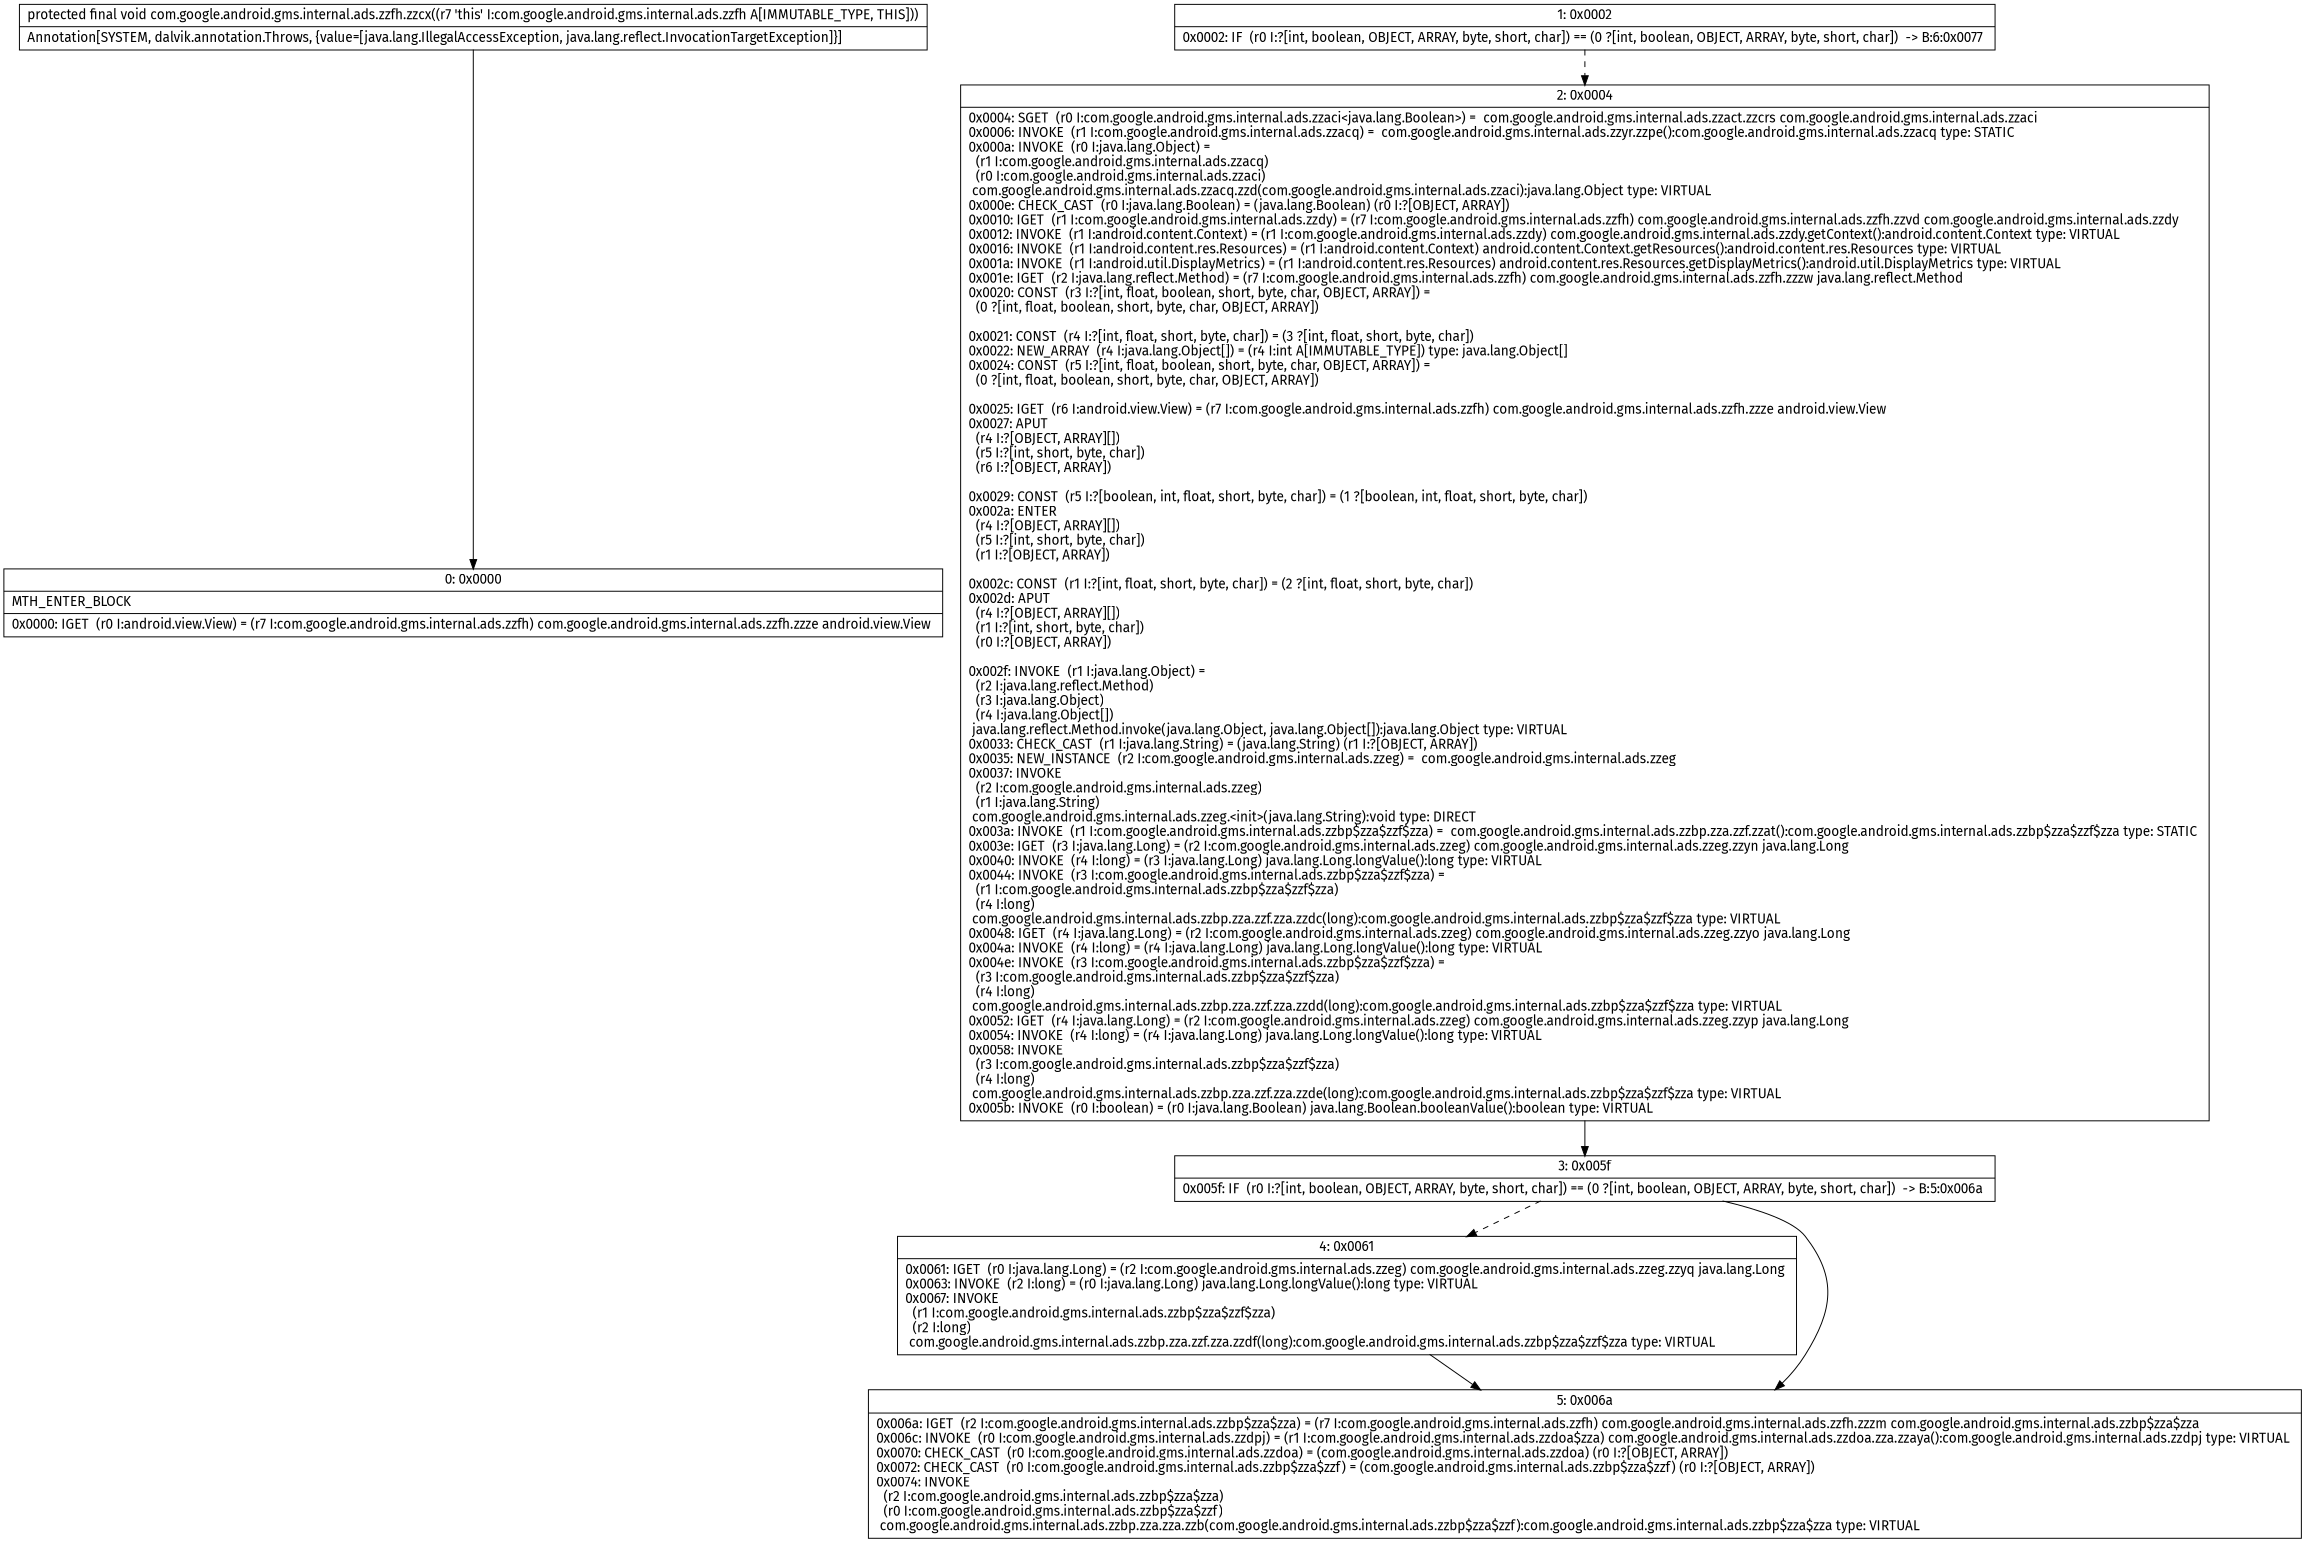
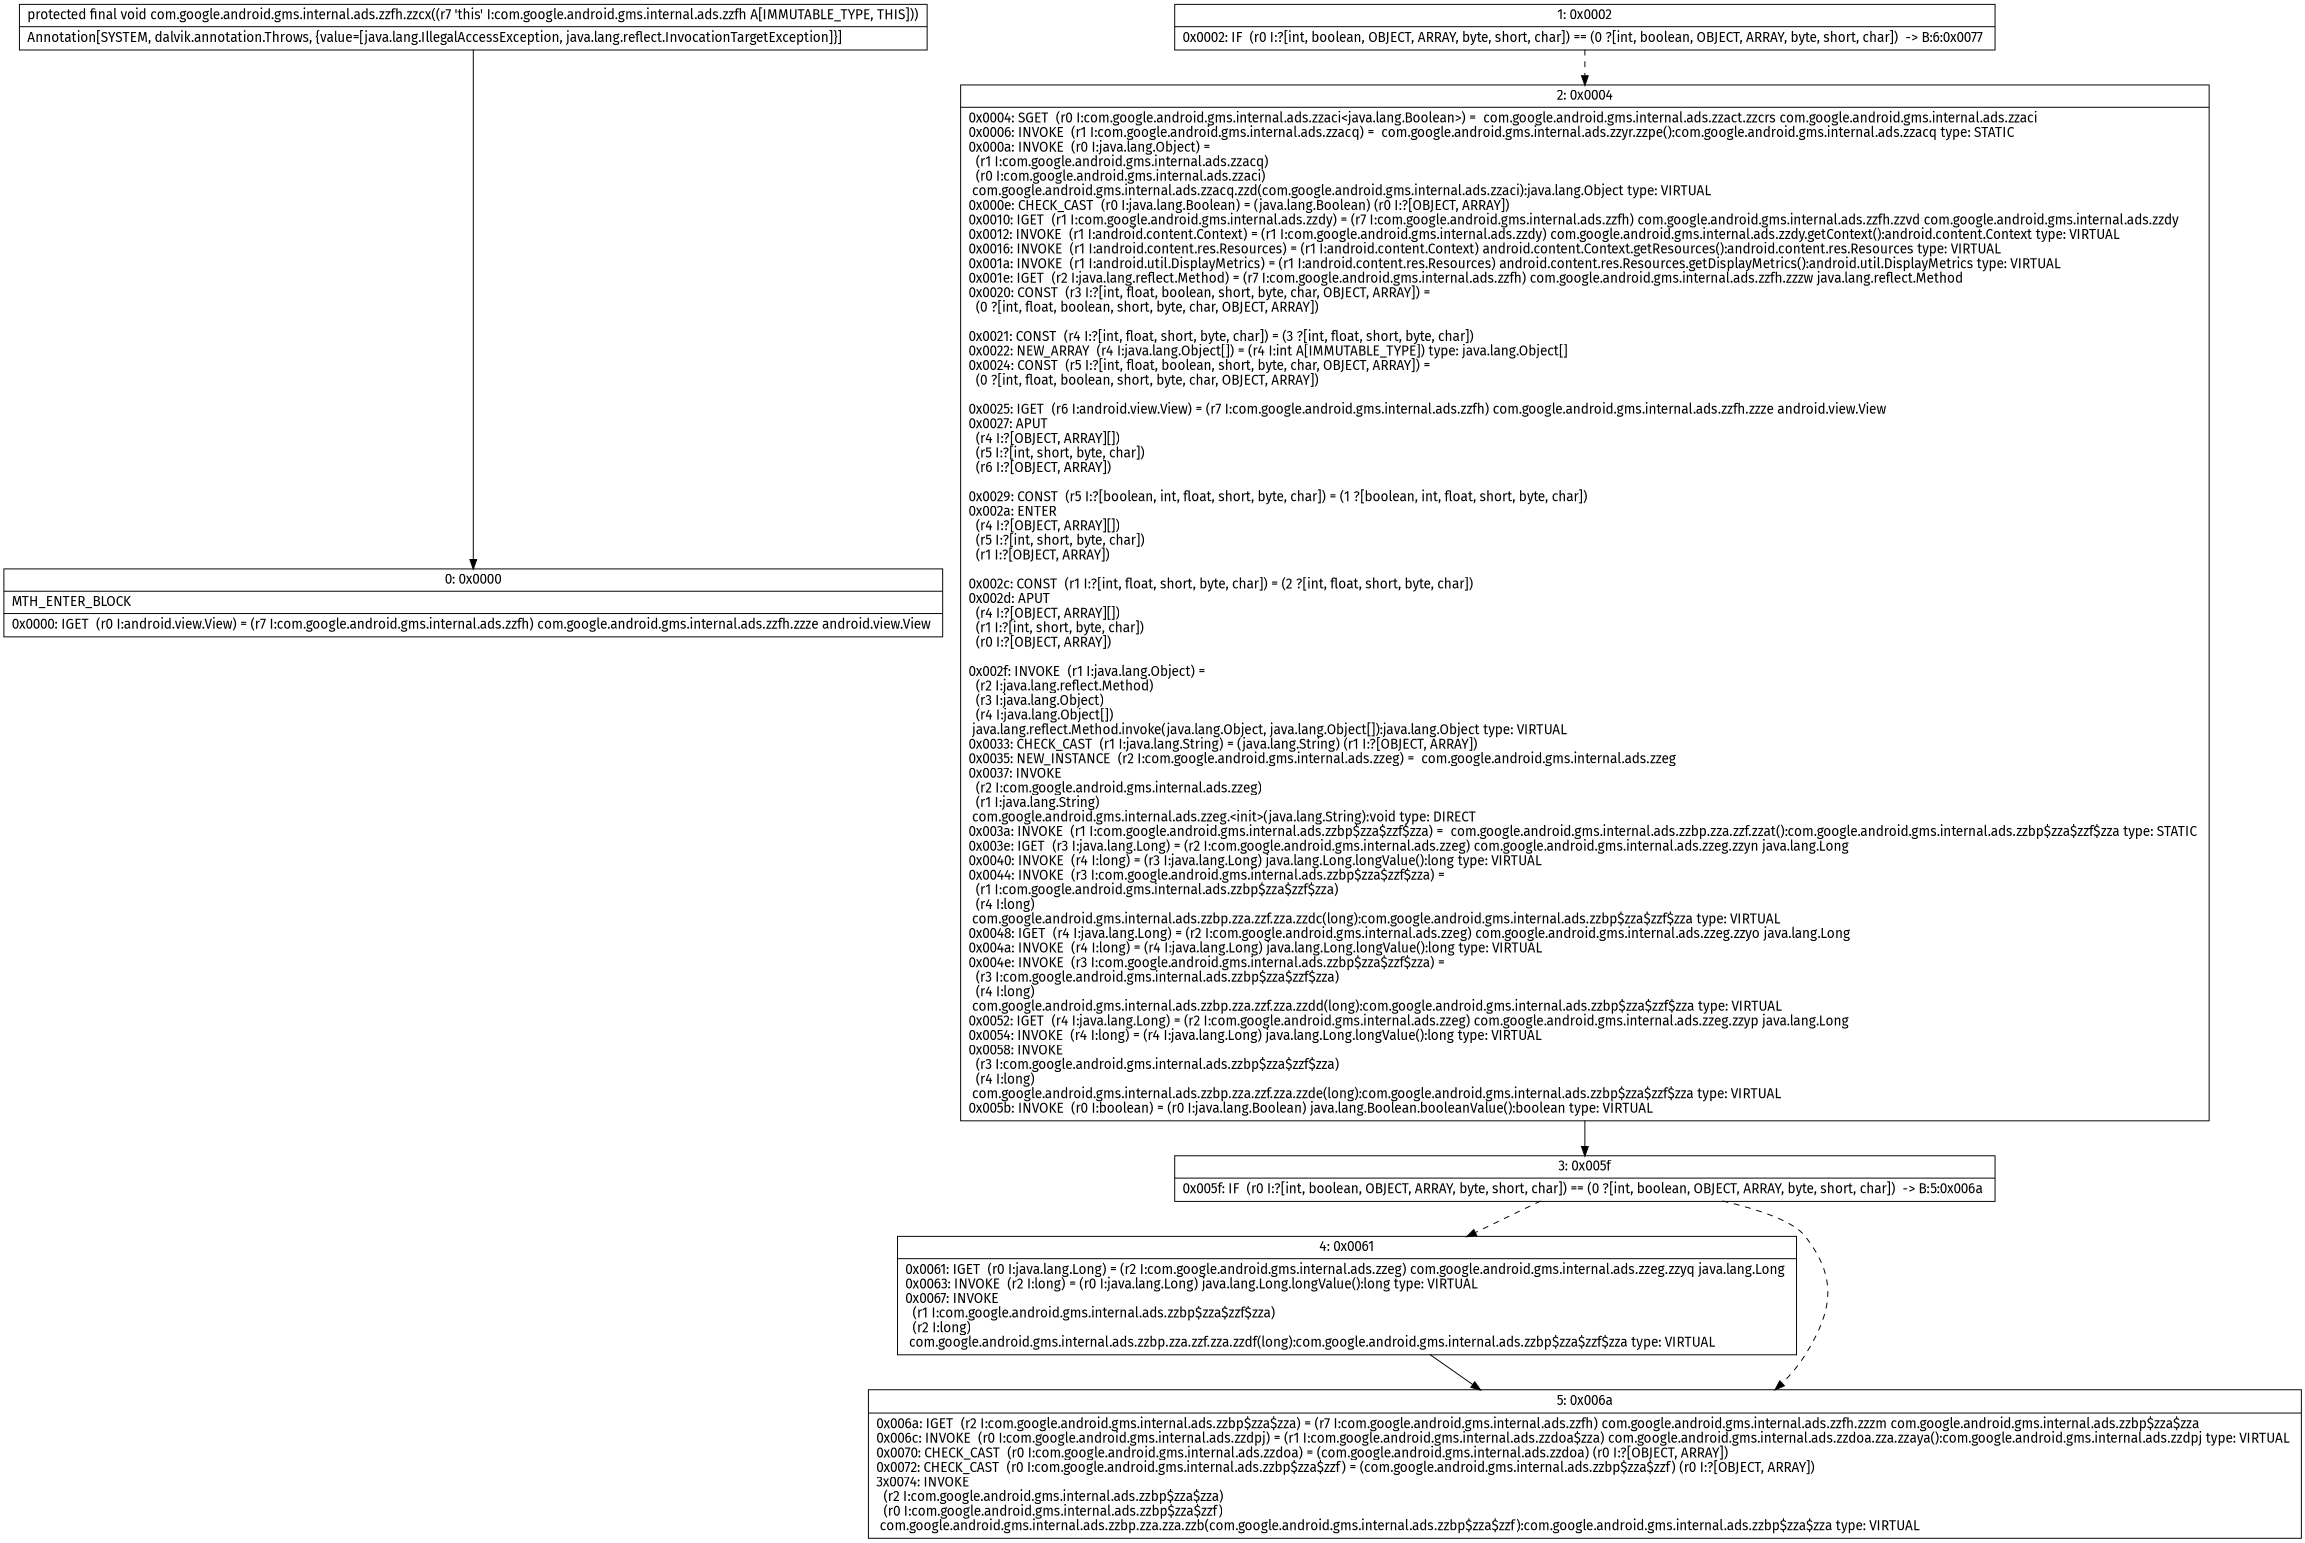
(1823, 1269) -> (1823, 1269)
(927, 1482) -> (927, 1482)
